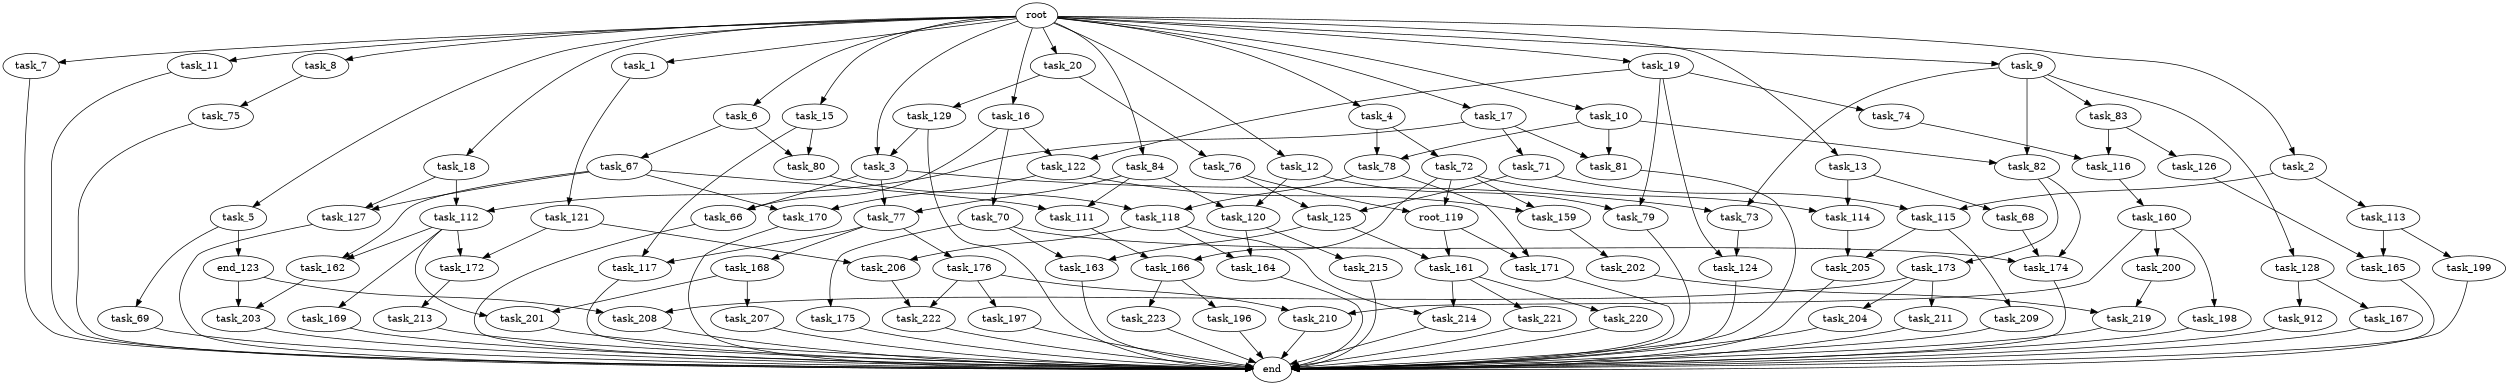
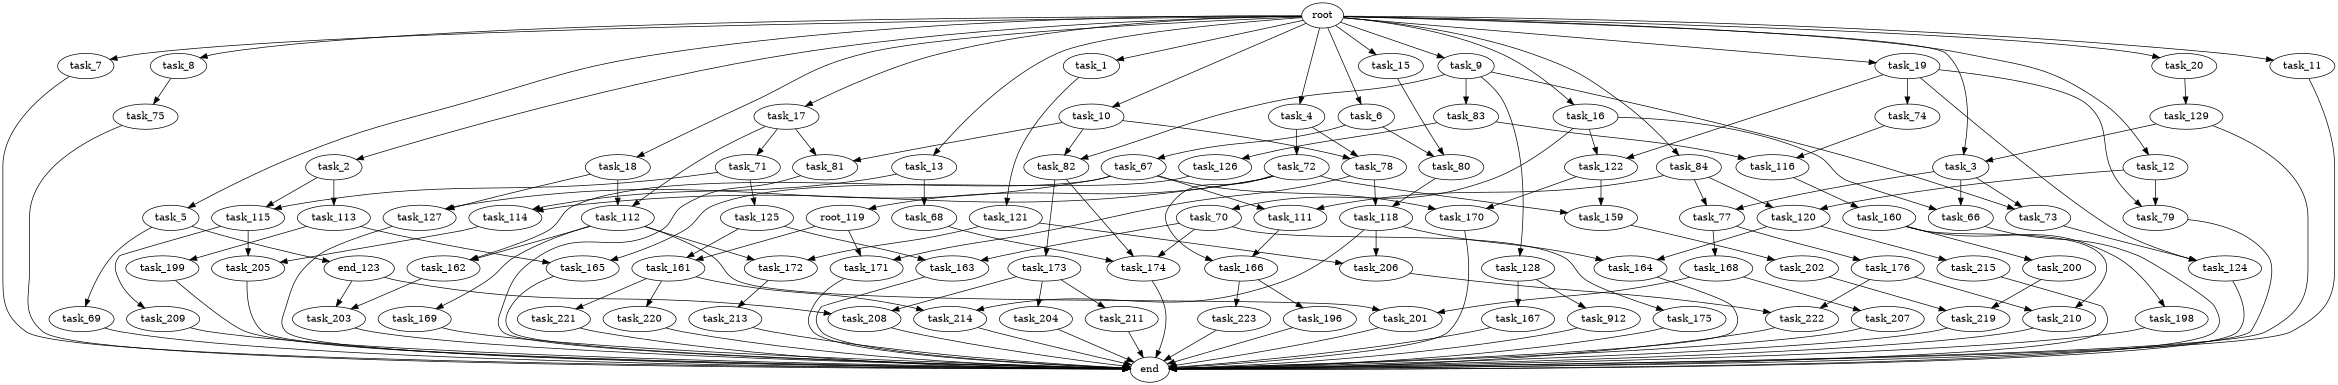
(1222, 167) -> none
(635, 268) -> none
(1004, 319) -> none
